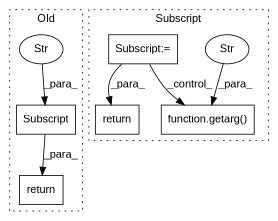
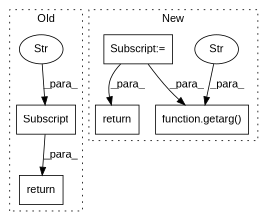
(179, 19) -> (173, 19)
(190, 84) -> (187, 84)
